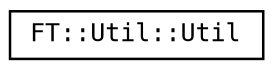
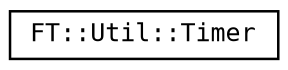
(137, 35) -> (144, 35)
